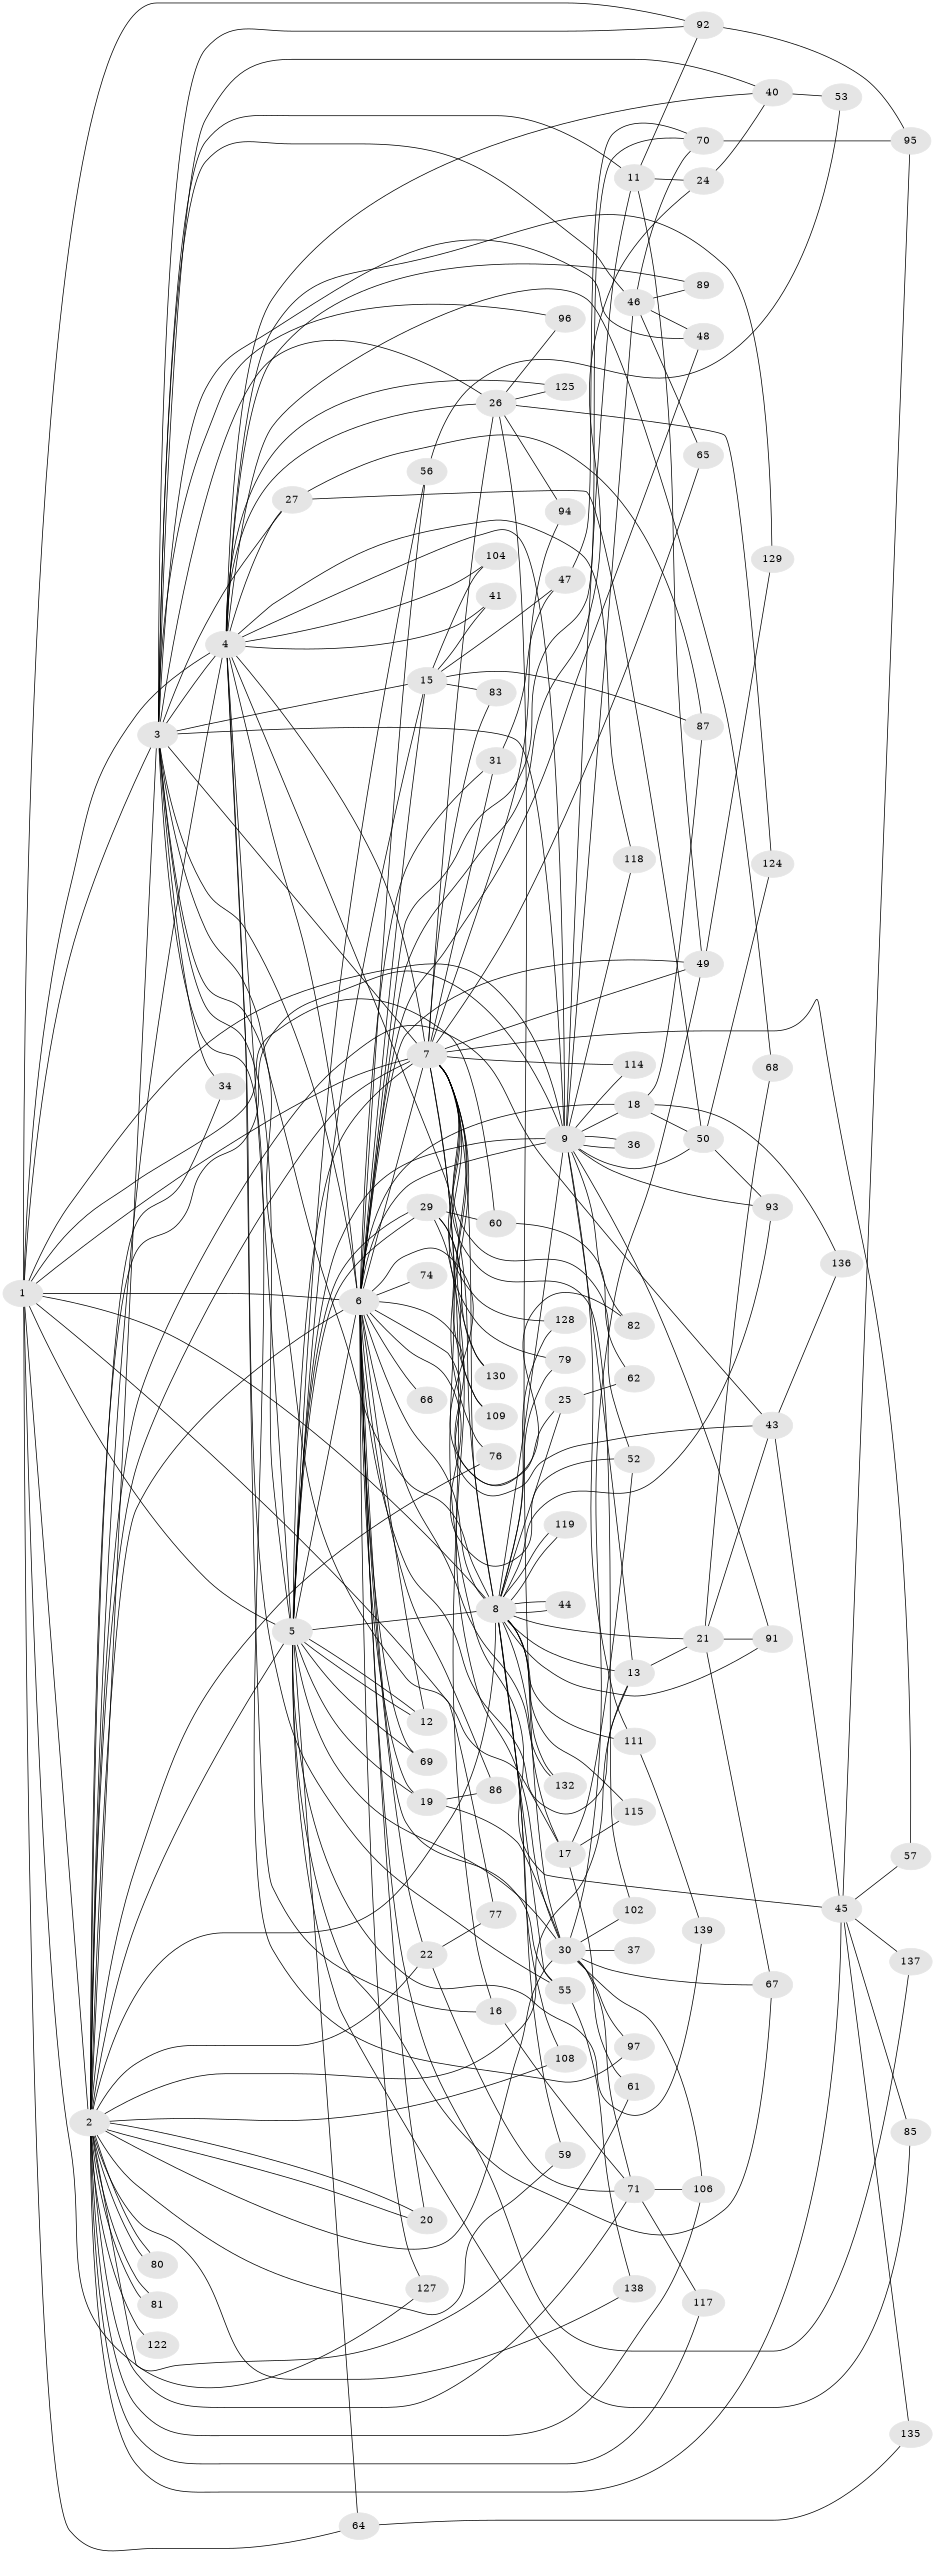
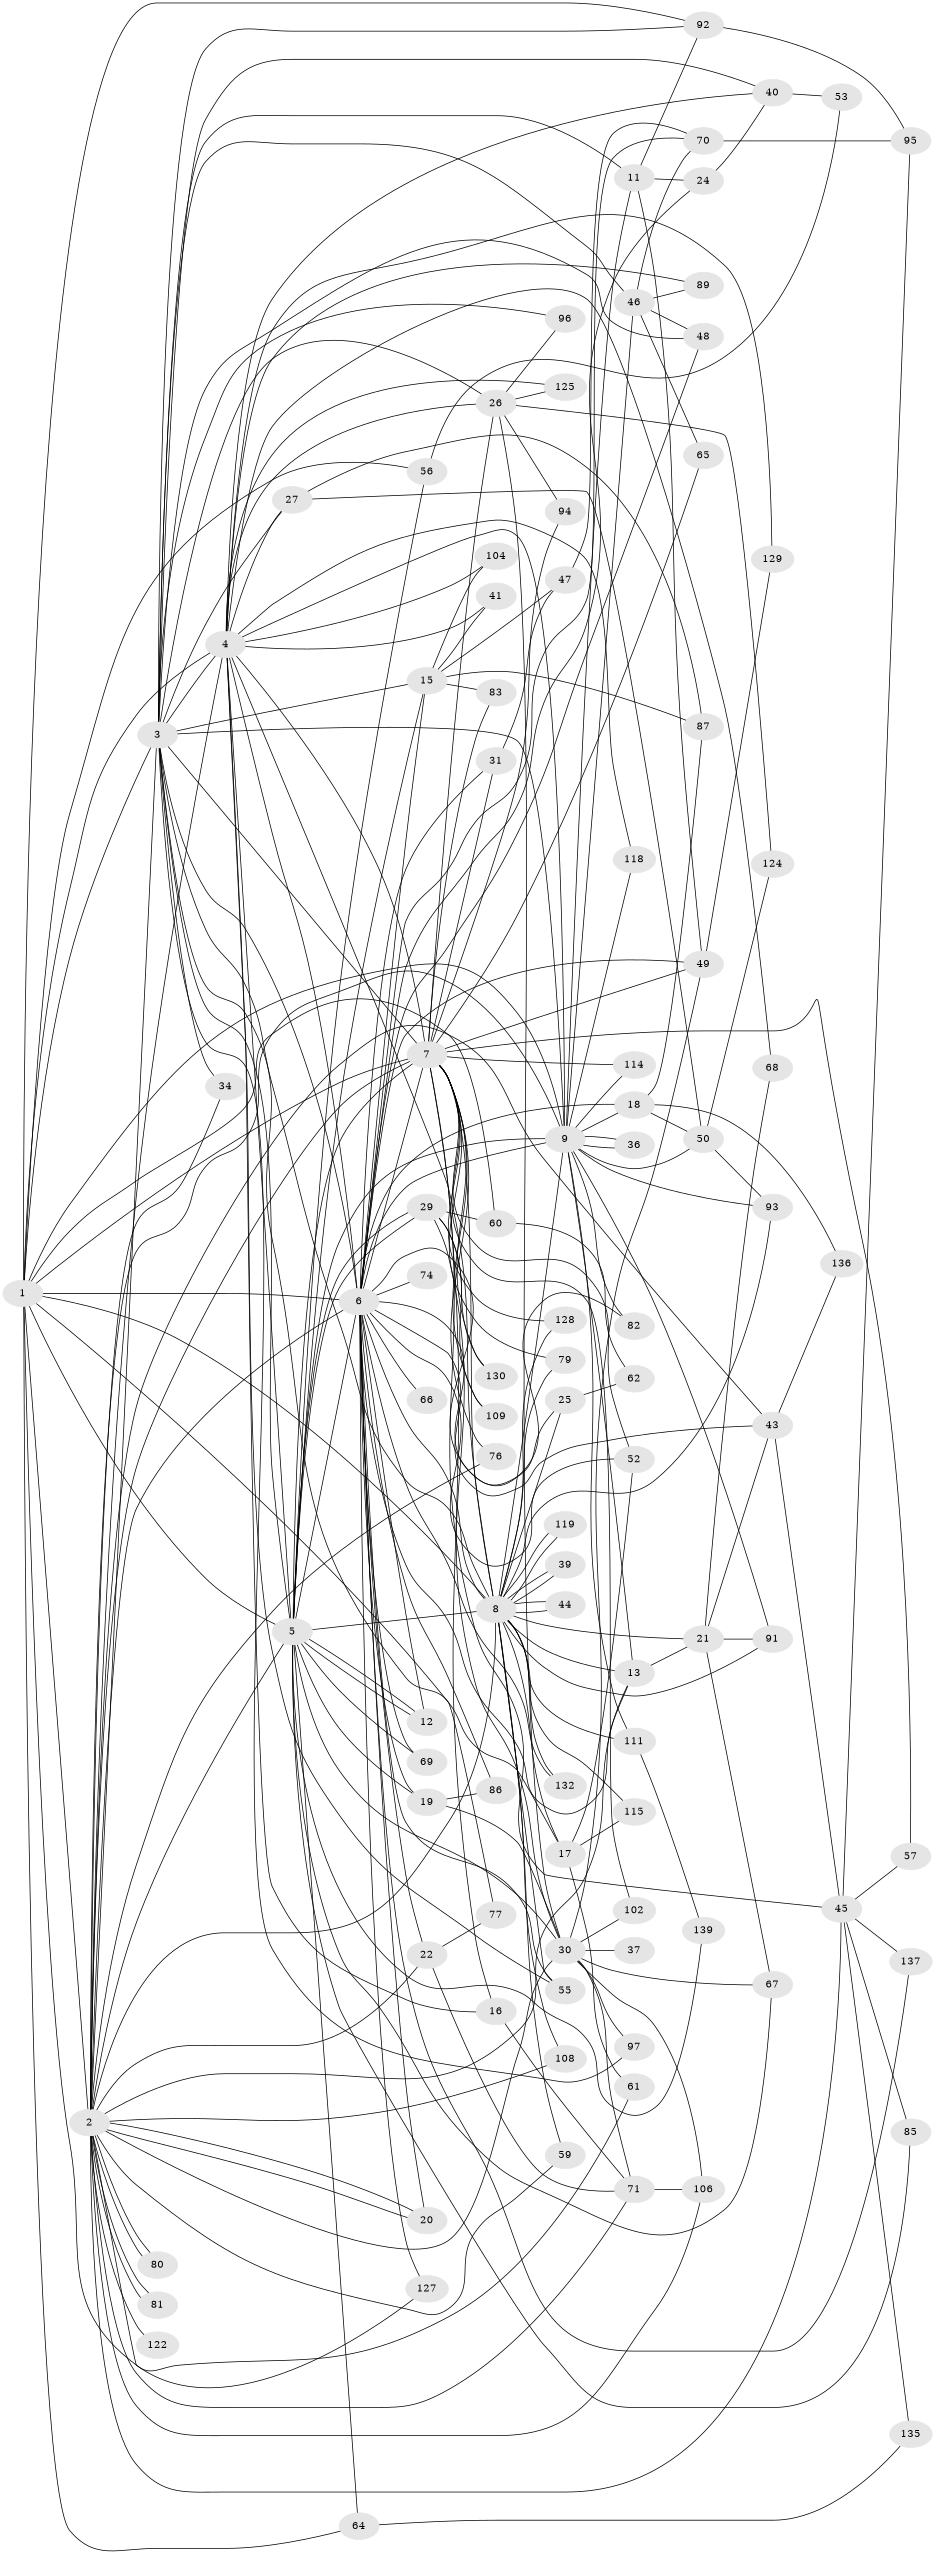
(386, 906) -> (80, 778)
none -> (565, 1565)
(634, 2289) -> none
(704, 2303) -> none
